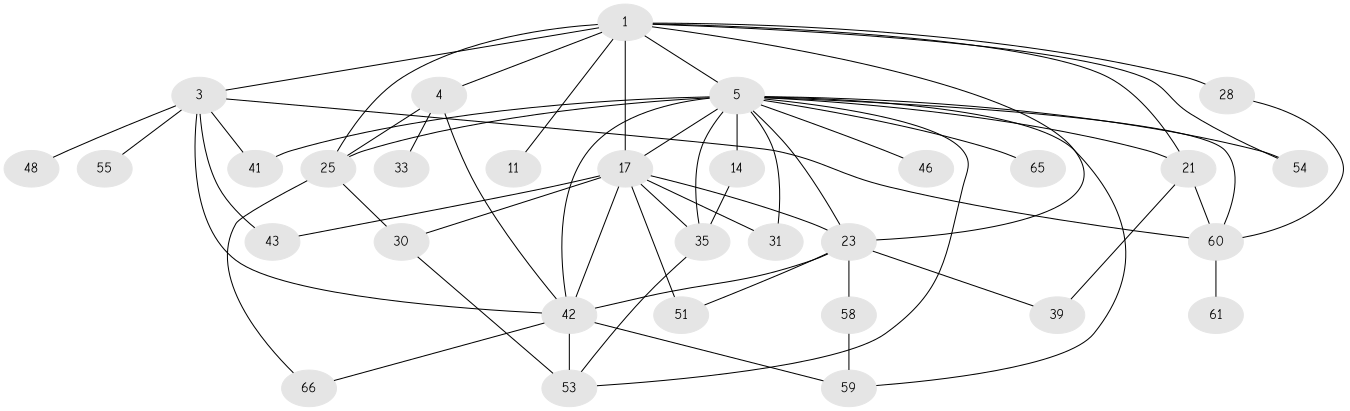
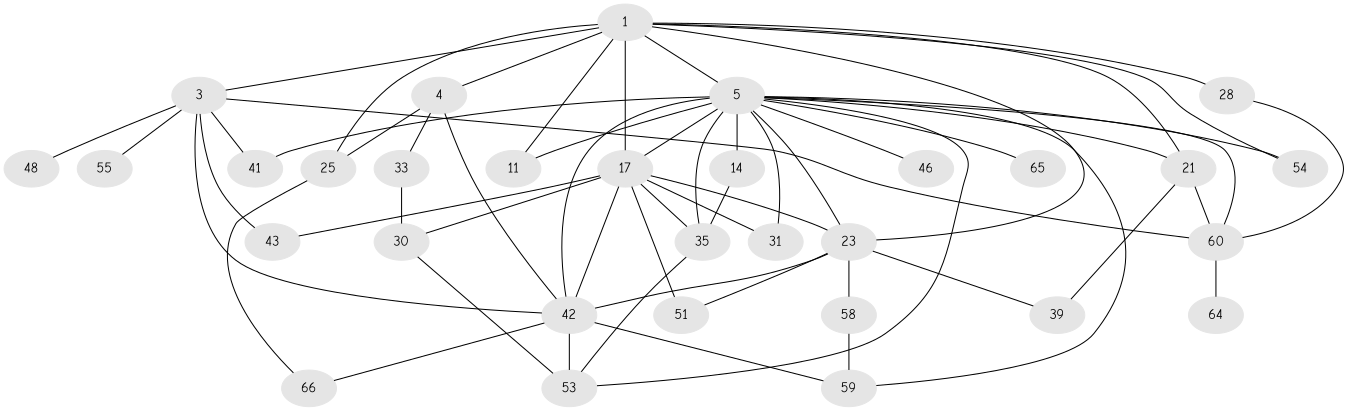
(527, 116) -> (632, 126)
(365, 205) -> (402, 205)
(1216, 315) -> (1216, 315)
